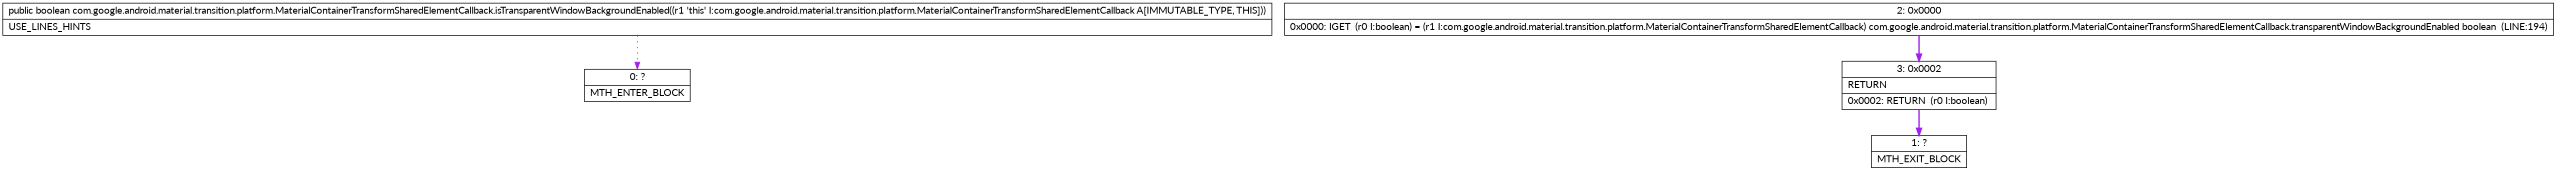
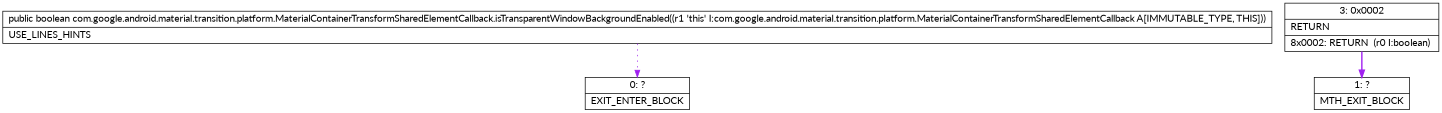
(1919, 19) -> none
(637, 93) -> (637, 101)
(1919, 101) -> (1362, 43)
